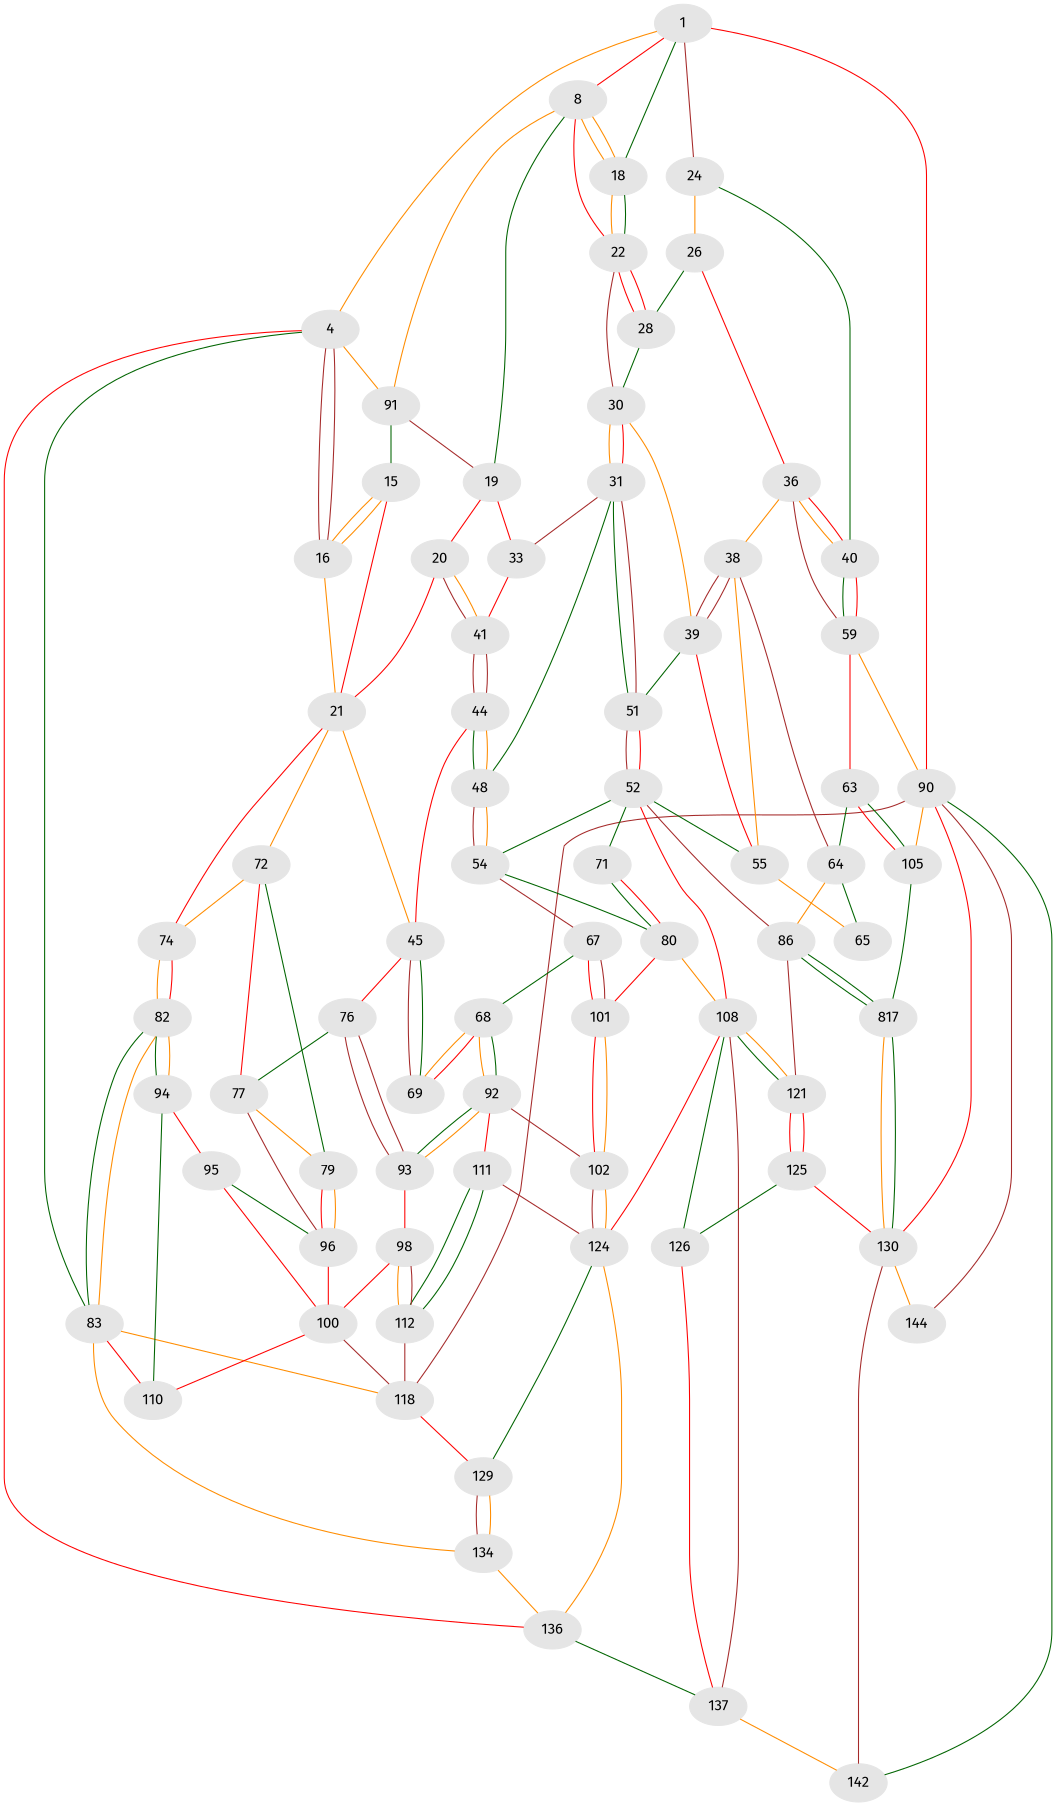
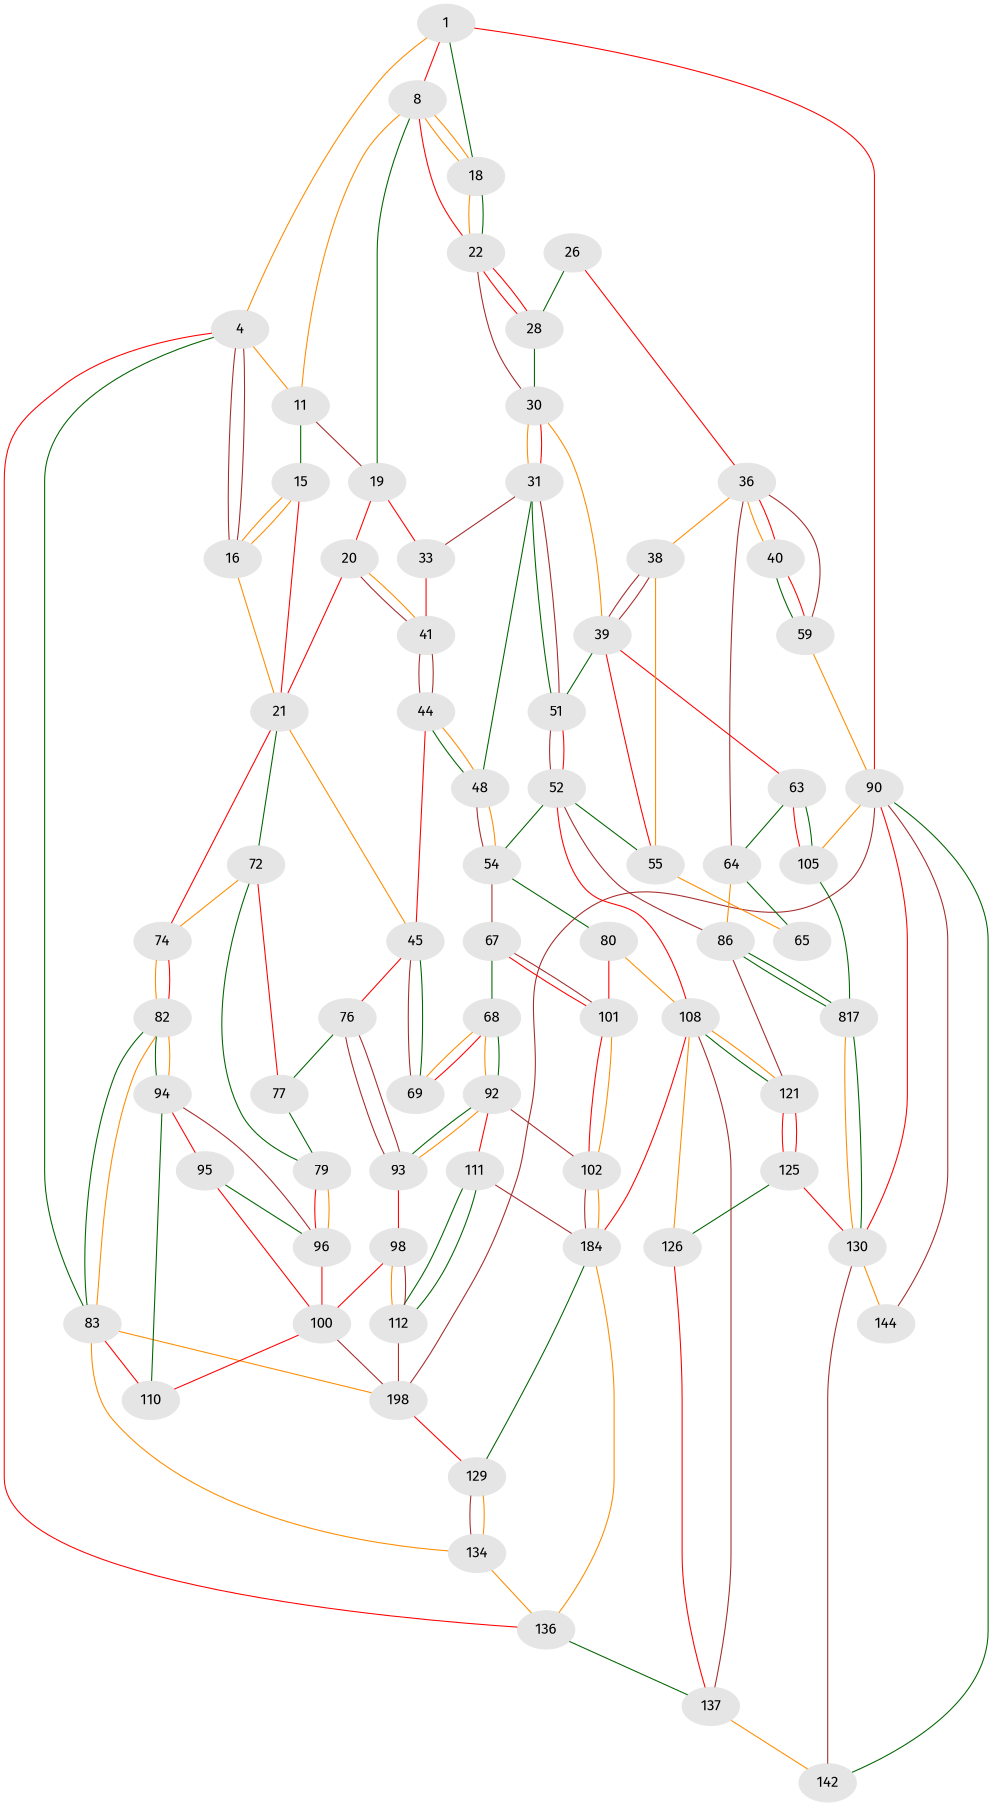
(695, 176) -> none
(391, 406) -> (301, 406)
(850, 712) -> (700, 712)
(782, 713) -> (730, 673)
(299, 788) -> (268, 788)
(602, 865) -> none
(284, 1133) -> (301, 1133)
(704, 1133) -> (682, 1133)
(280, 1173) -> (254, 1162)
(599, 1247) -> (592, 1247)
(405, 1400) -> (398, 1400)
